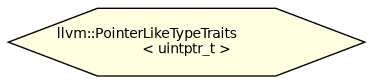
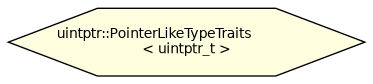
(187, 42) -> (187, 42)
